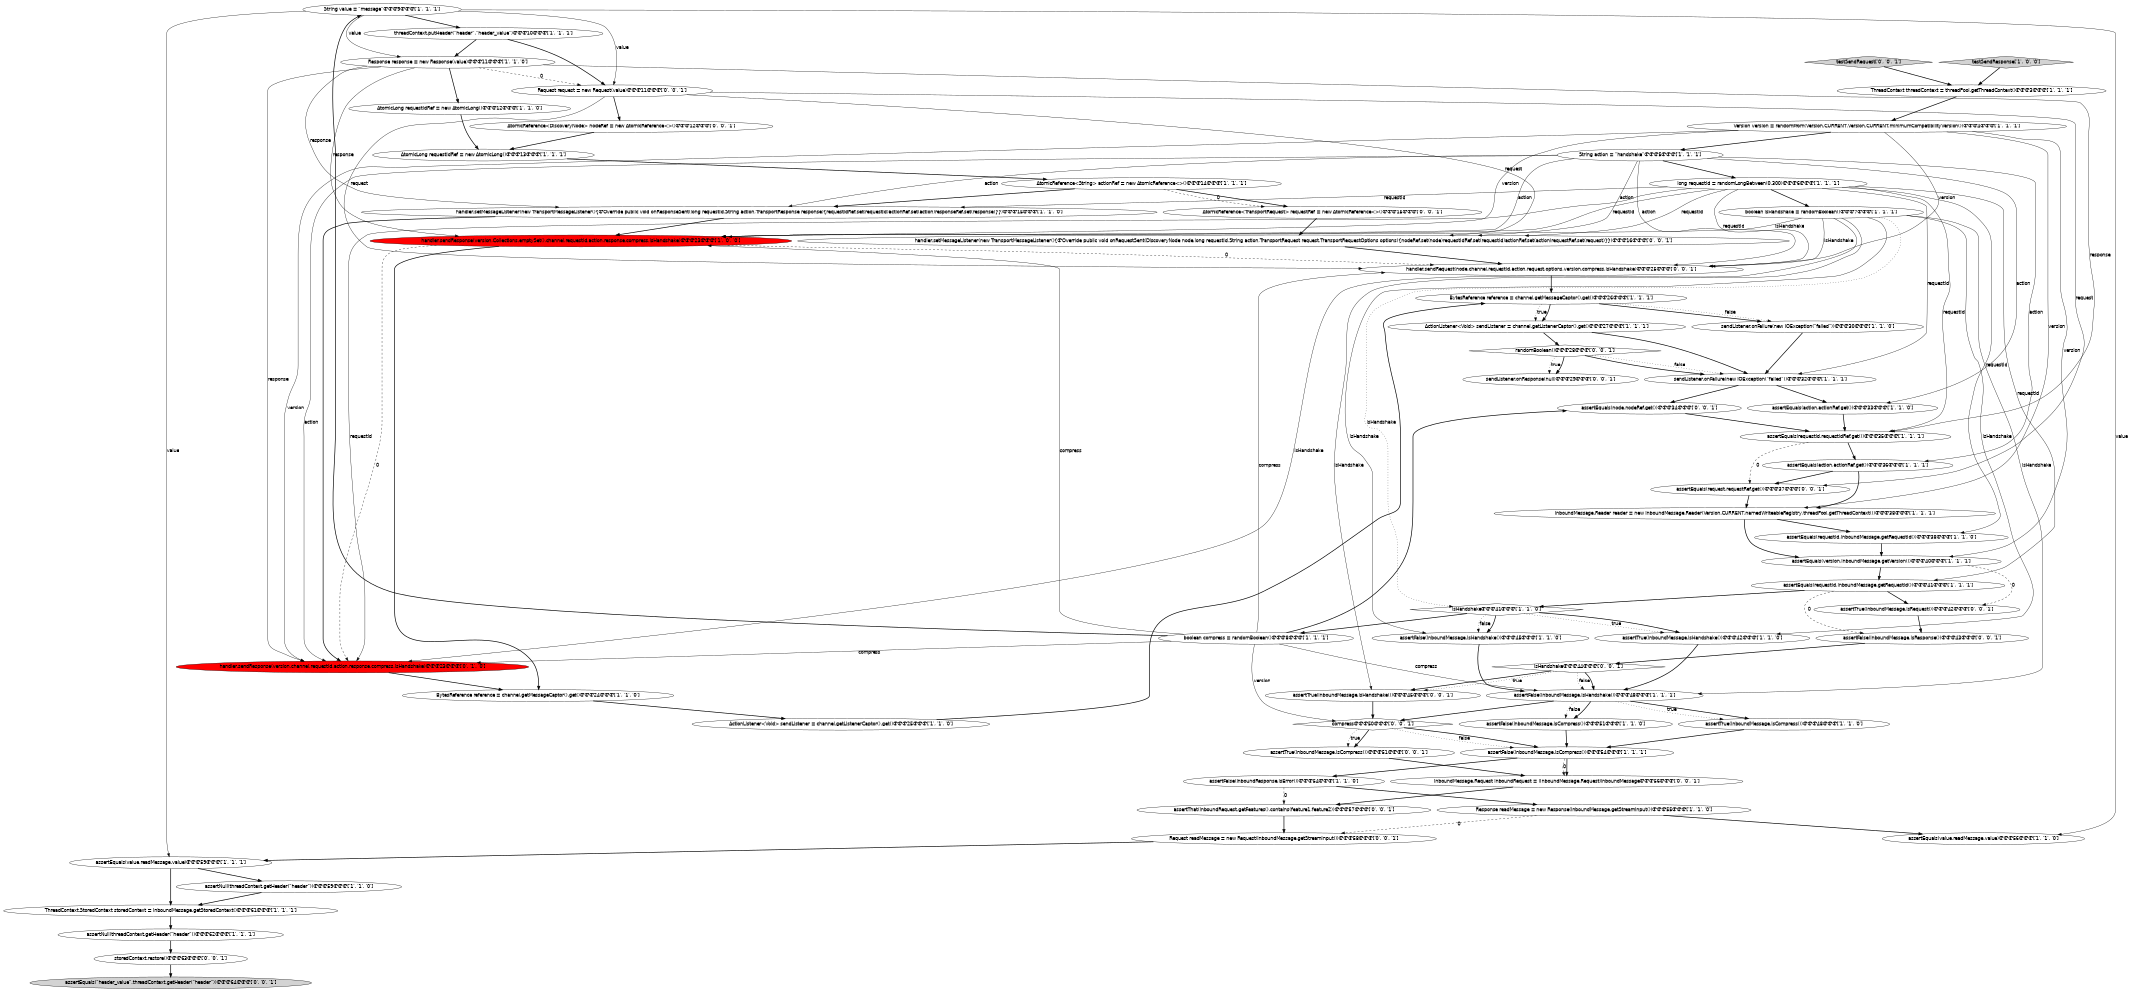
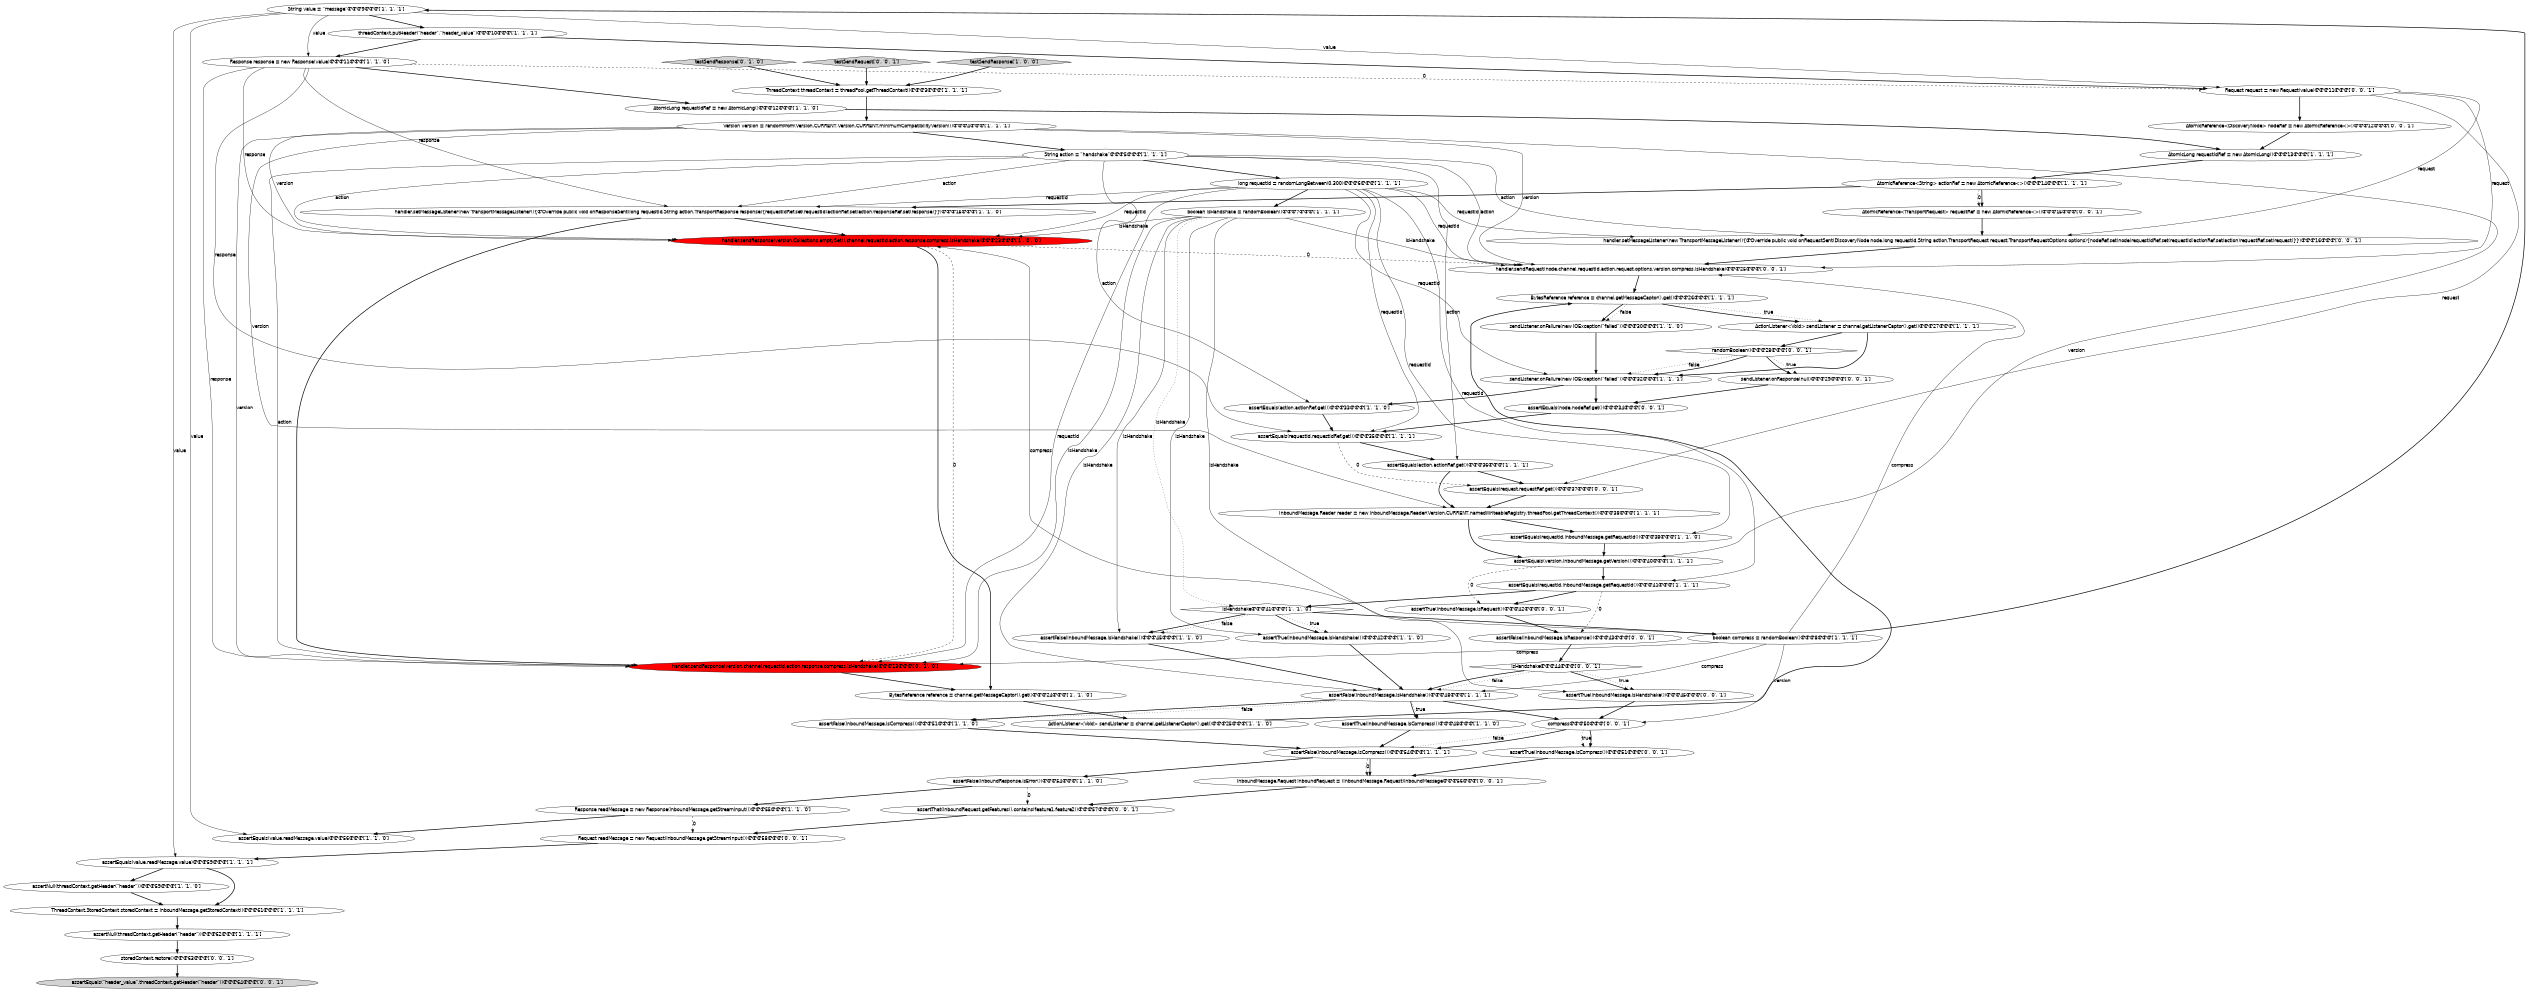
none -> (729, 62)
(1413, 492) -> (1703, 394)
(1373, 724) -> (1588, 724)
